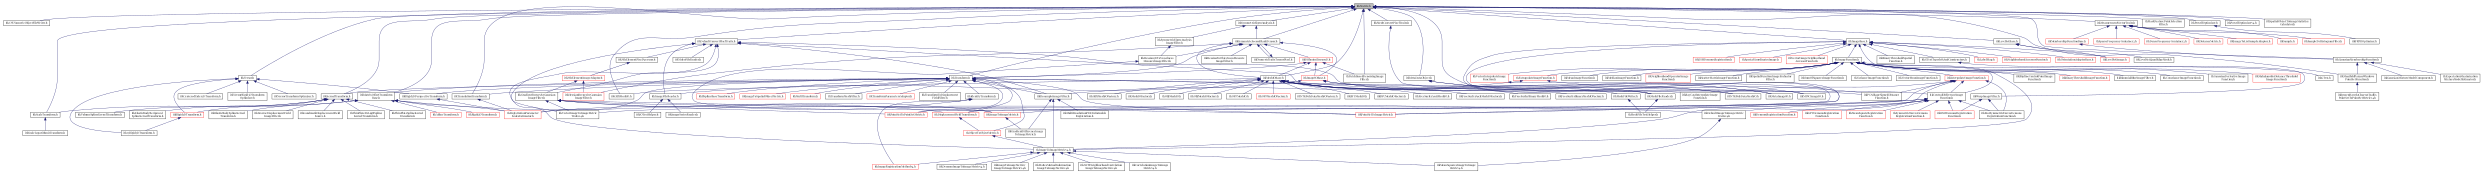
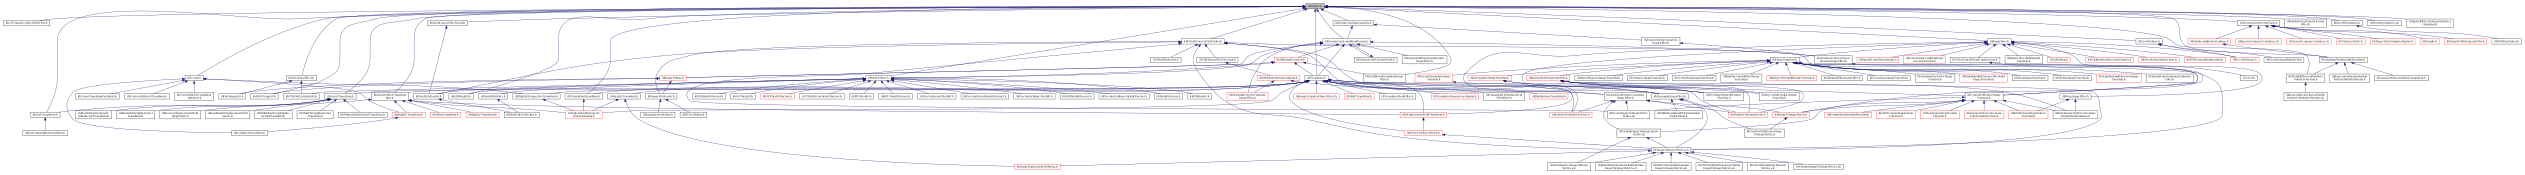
(1719, 78) -> none
none -> (1658, 143)
(1010, 167) -> (1621, 167)
